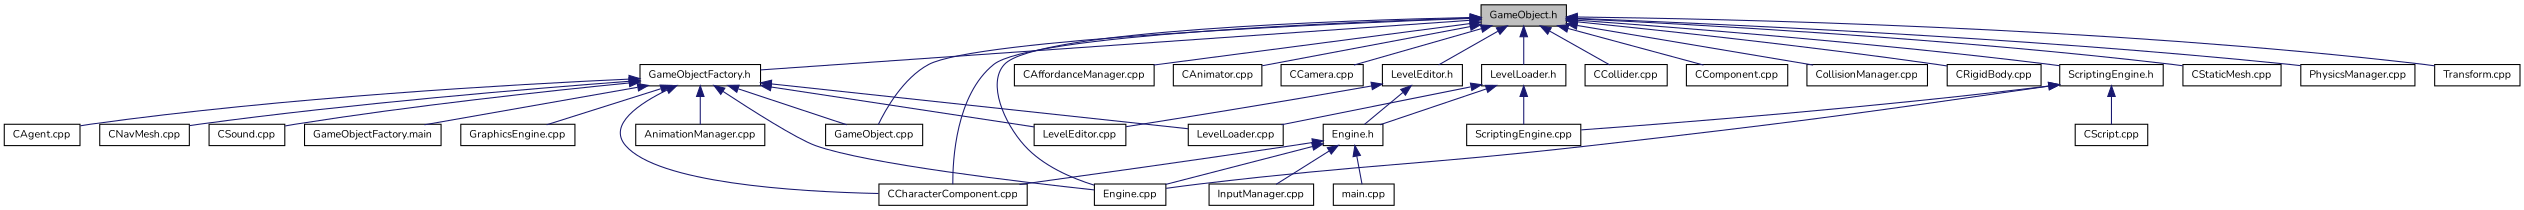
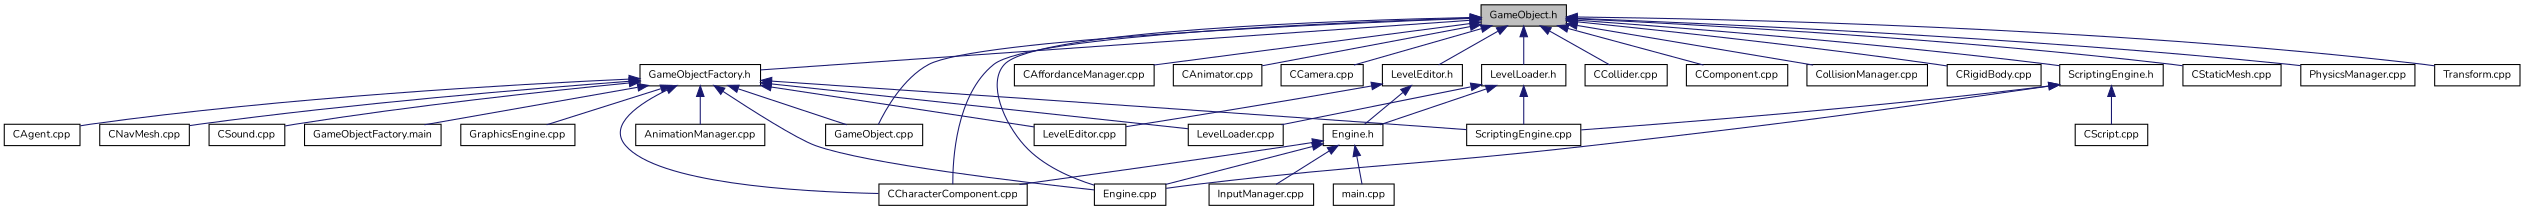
none -> (1119, 105)
